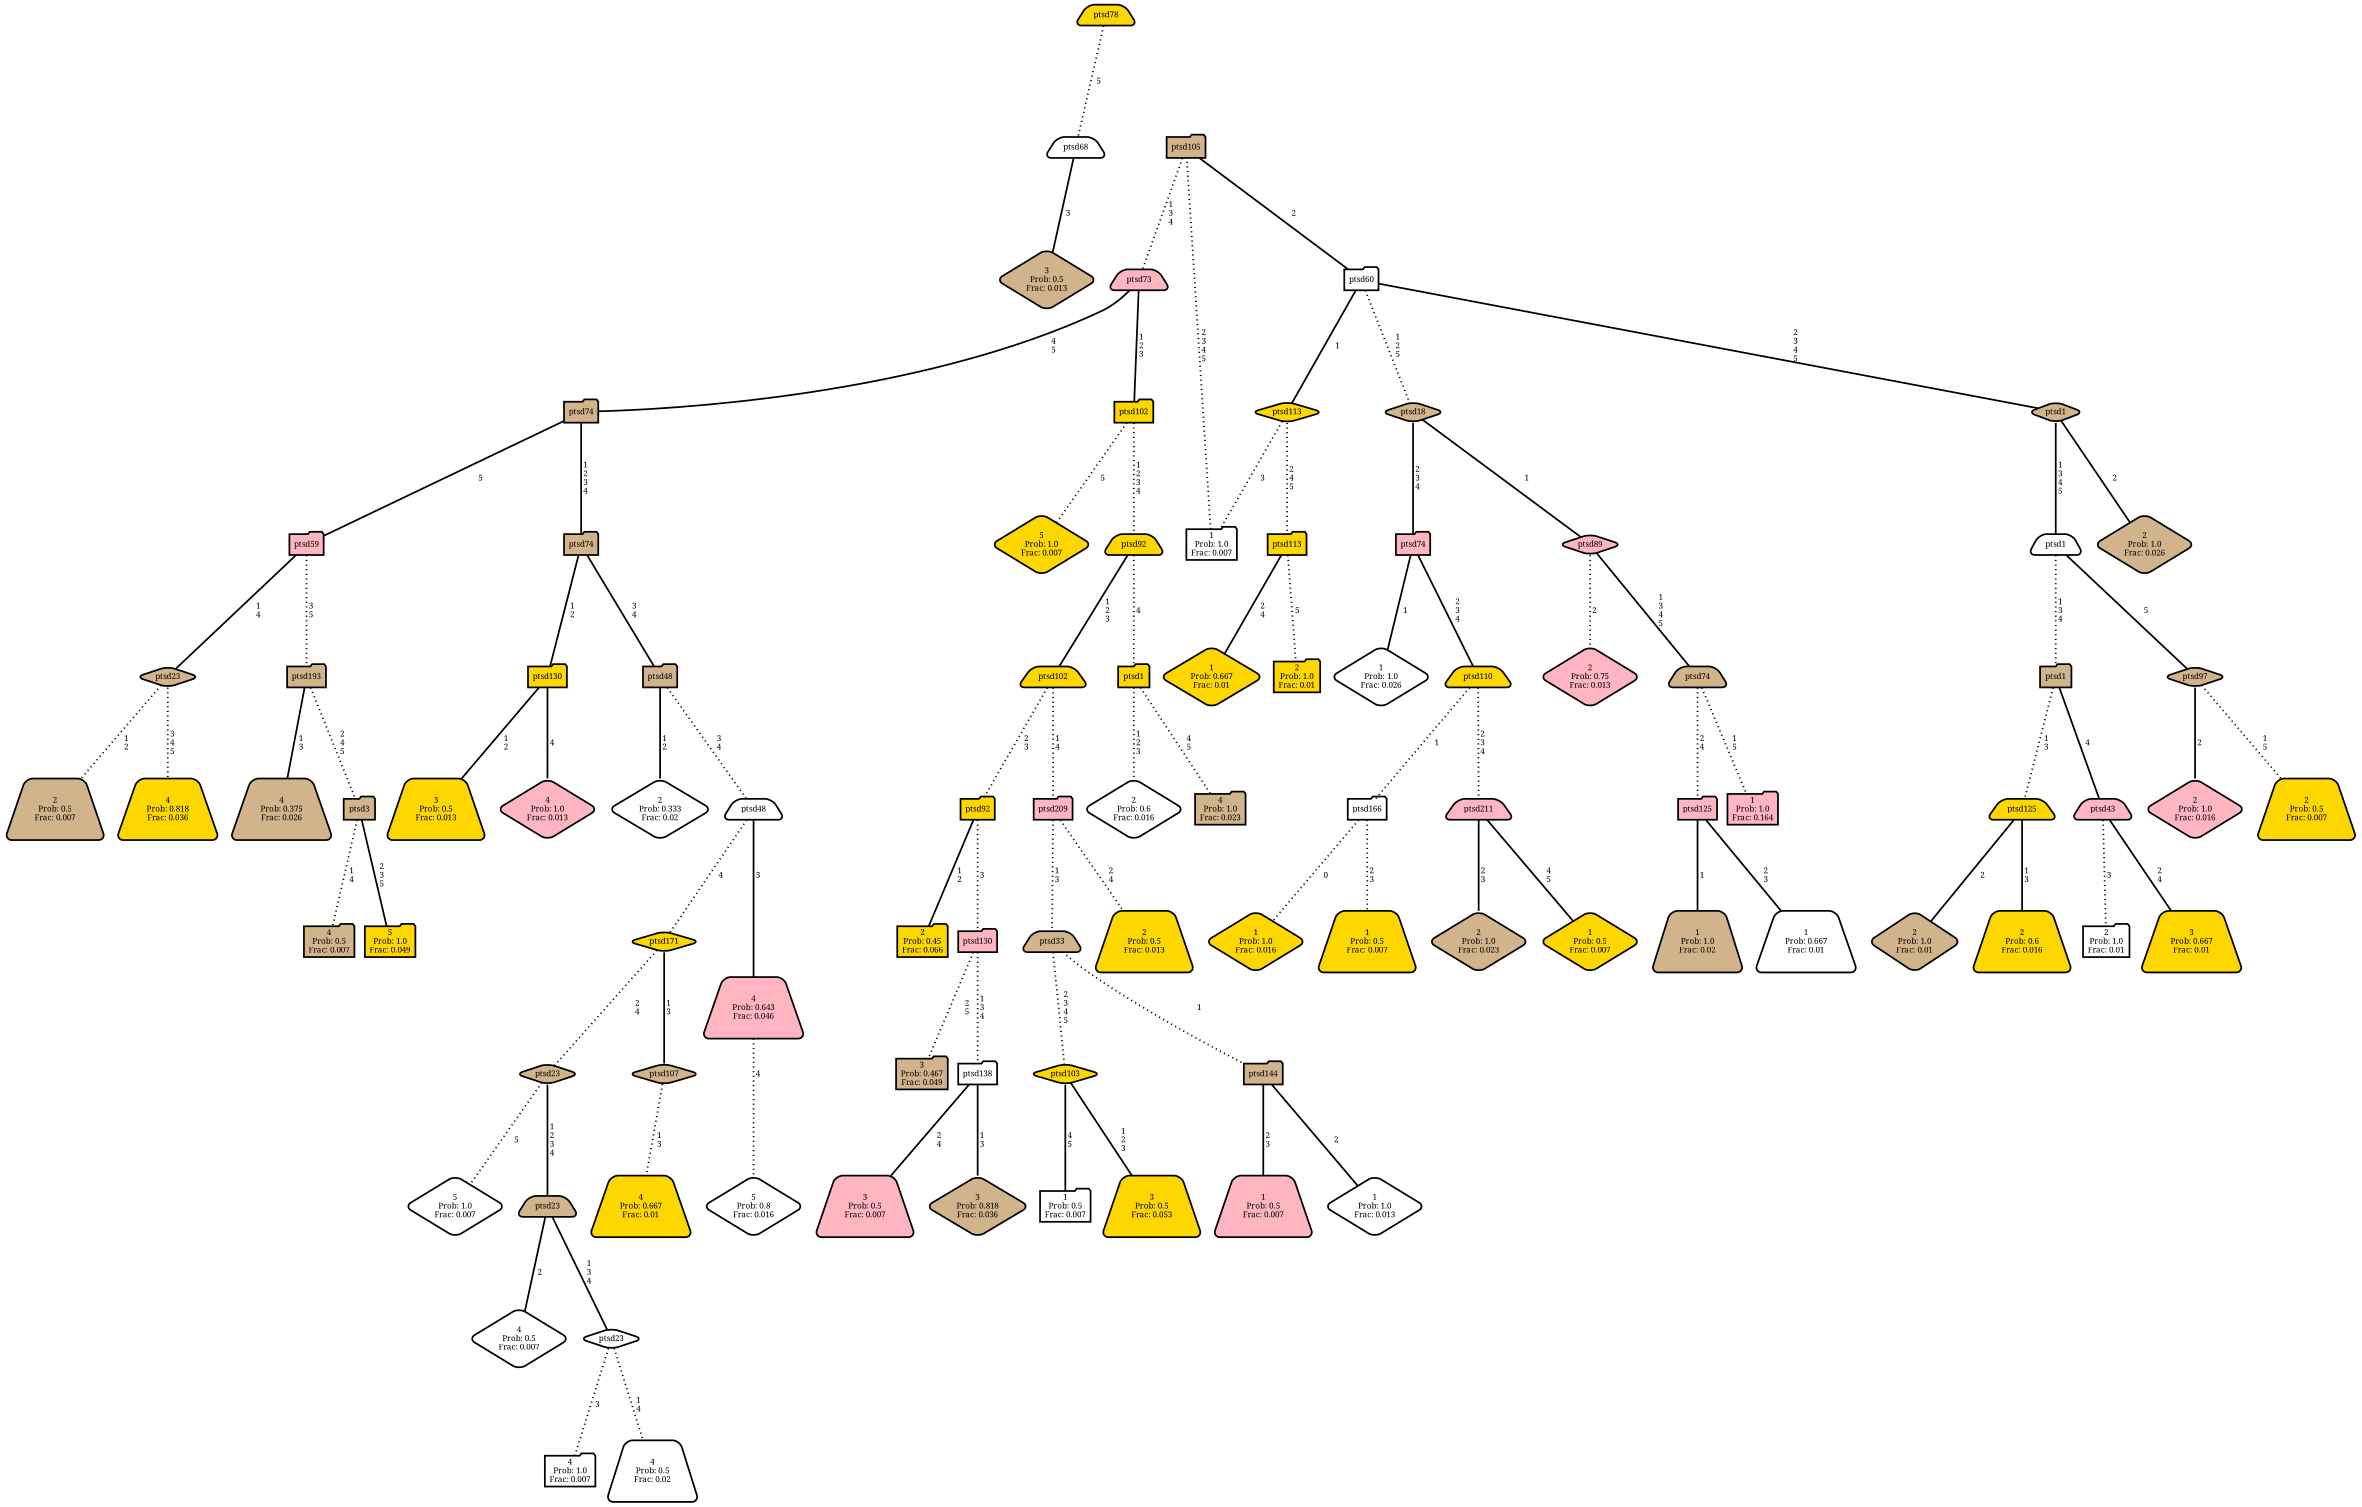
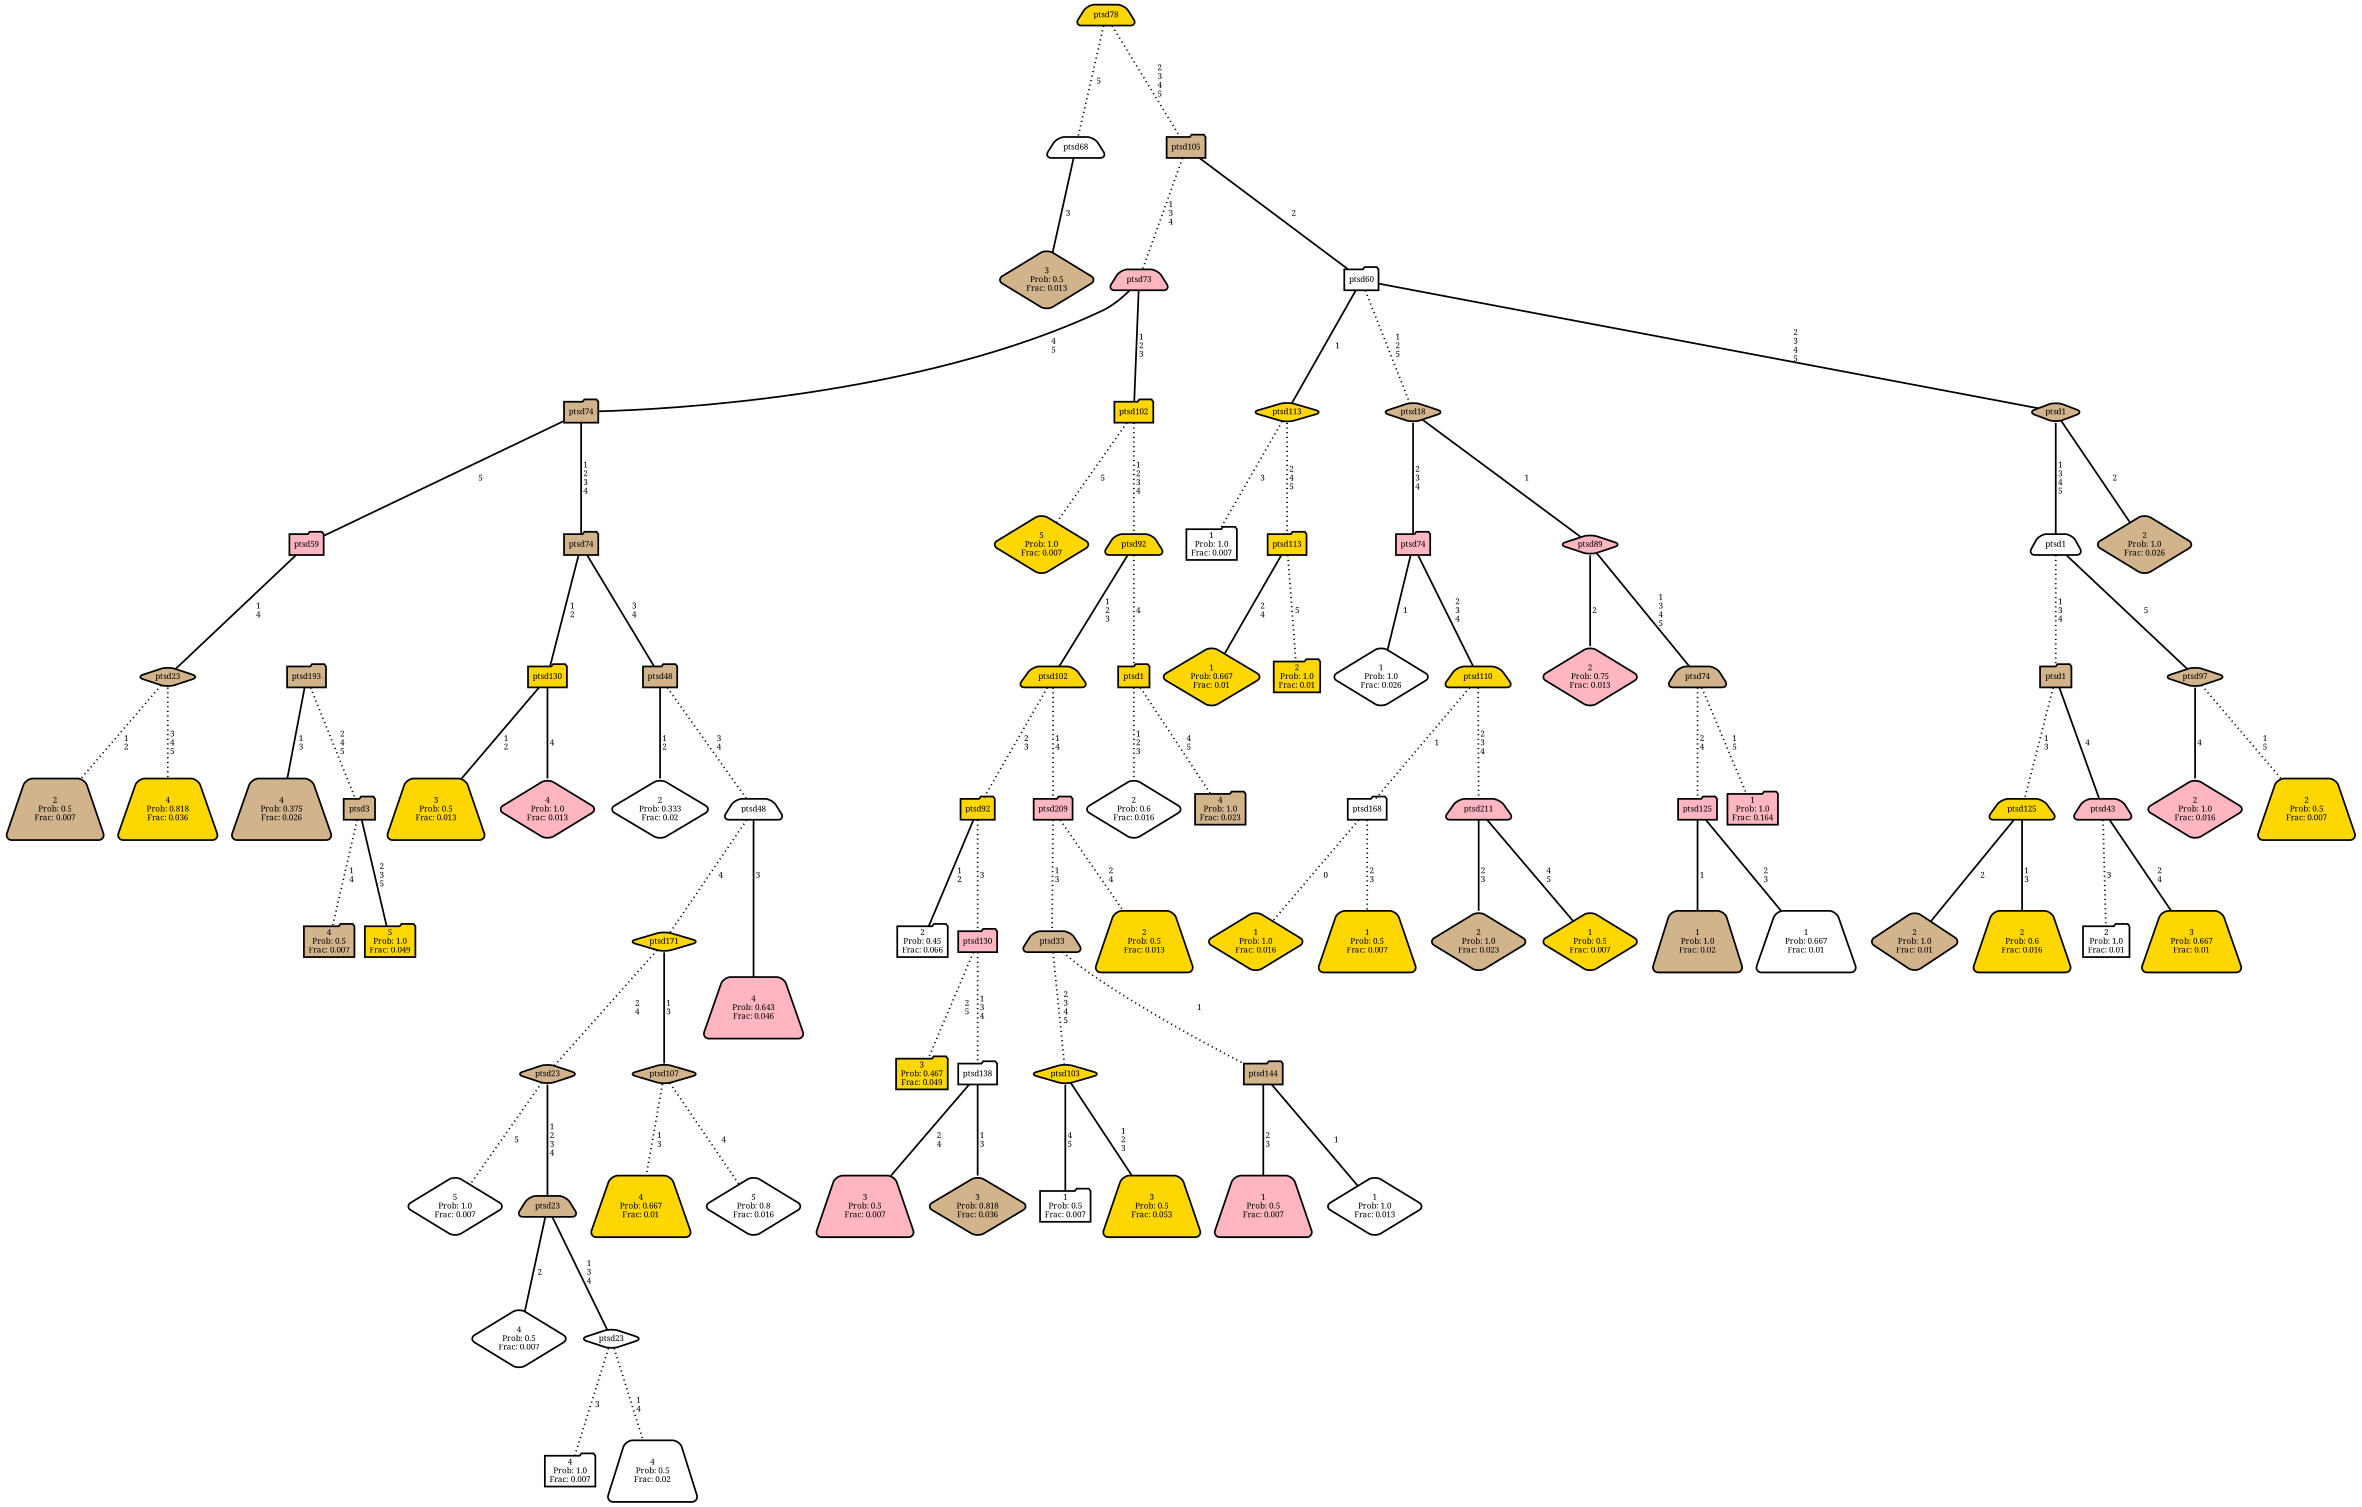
(1199, 344) -> (1146, 81)
(1590, 601) -> (1590, 601)
(307, 611) -> none
(2199, 743) -> (2199, 743)
(1367, 809) -> (1367, 809)
(923, 942) -> (923, 942)
(922, 1074) -> (922, 1074)
(754, 1107) -> (704, 1134)
(1335, 1140) -> (1335, 1140)
